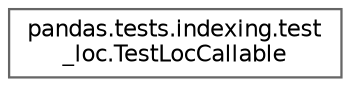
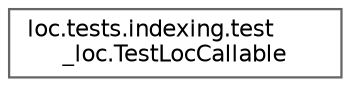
(175, 43) -> (175, 43)
